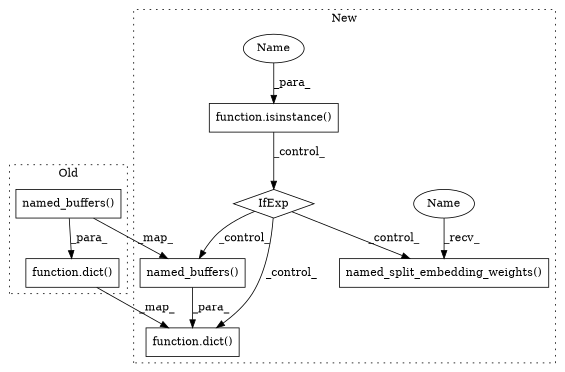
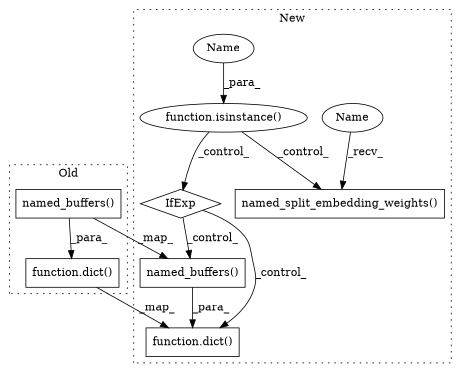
(274, 118) -> (224, 118)
(347, 234) -> (278, 158)
